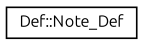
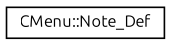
(72, 23) -> (85, 23)
